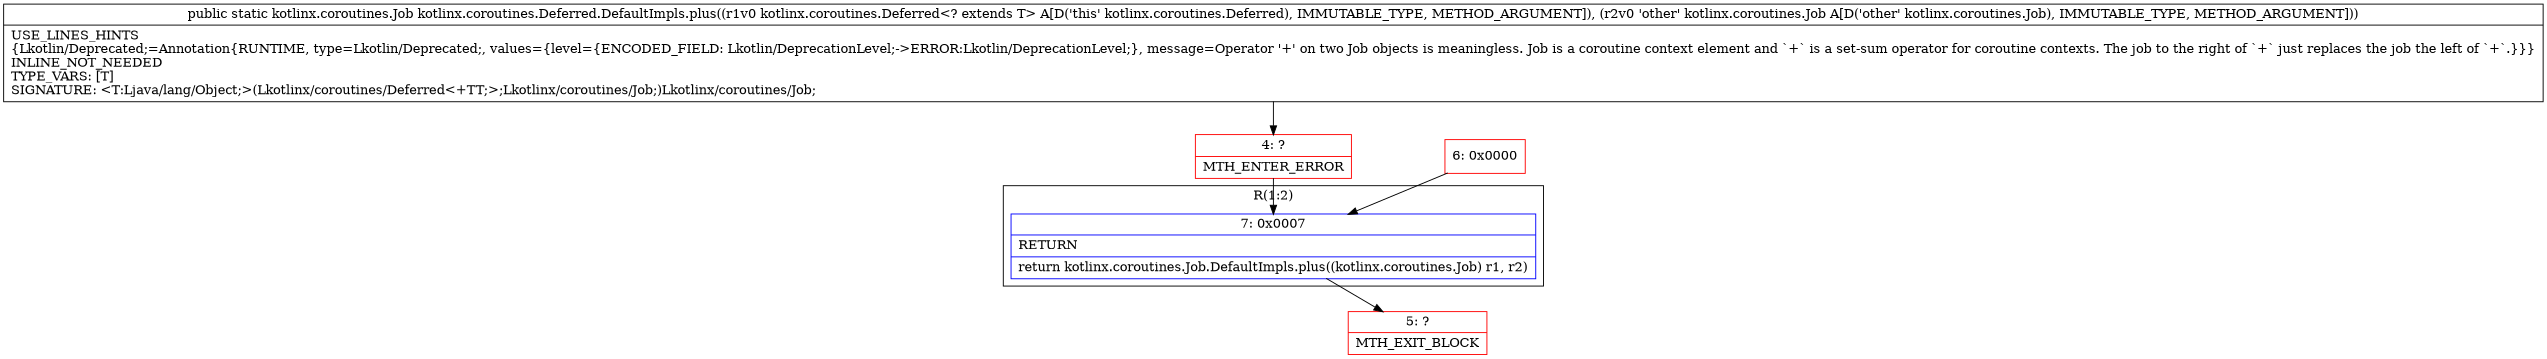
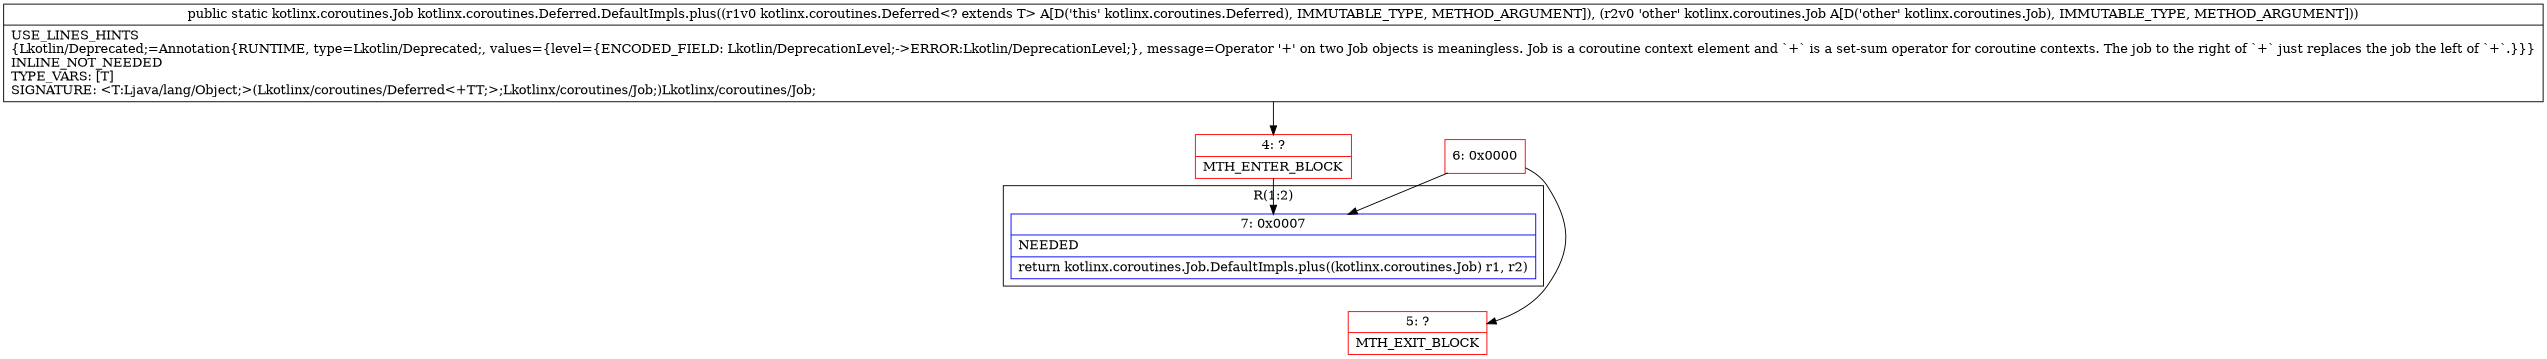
(1273, 167) -> (1273, 167)
(1048, 245) -> (1049, 245)
(1351, 293) -> (1563, 253)
